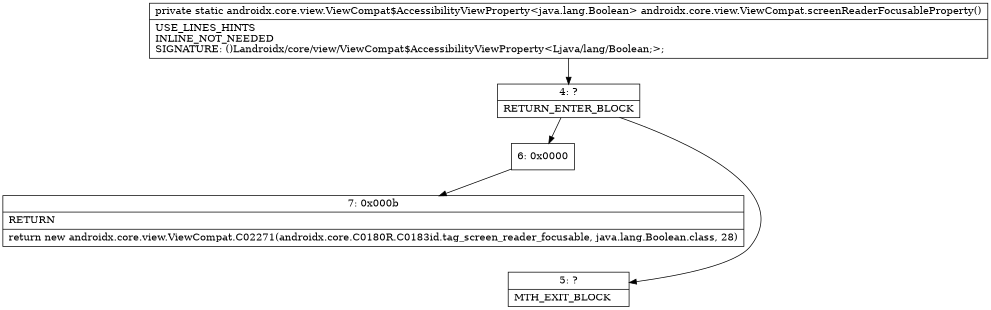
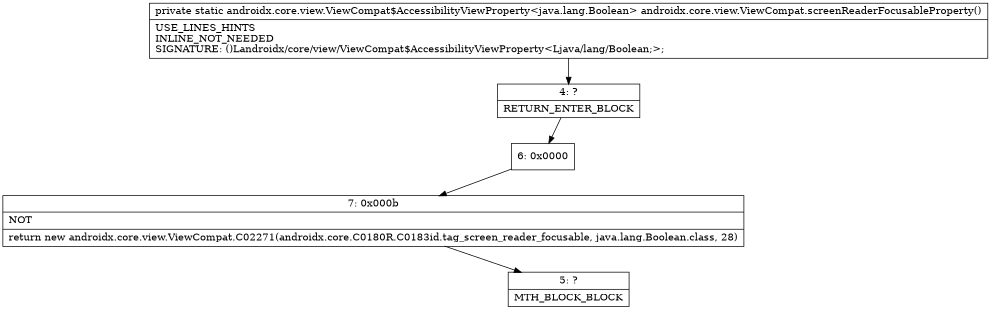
(757, 204) -> (479, 258)
(32, 220) -> (20, 220)
(563, 298) -> (569, 298)
